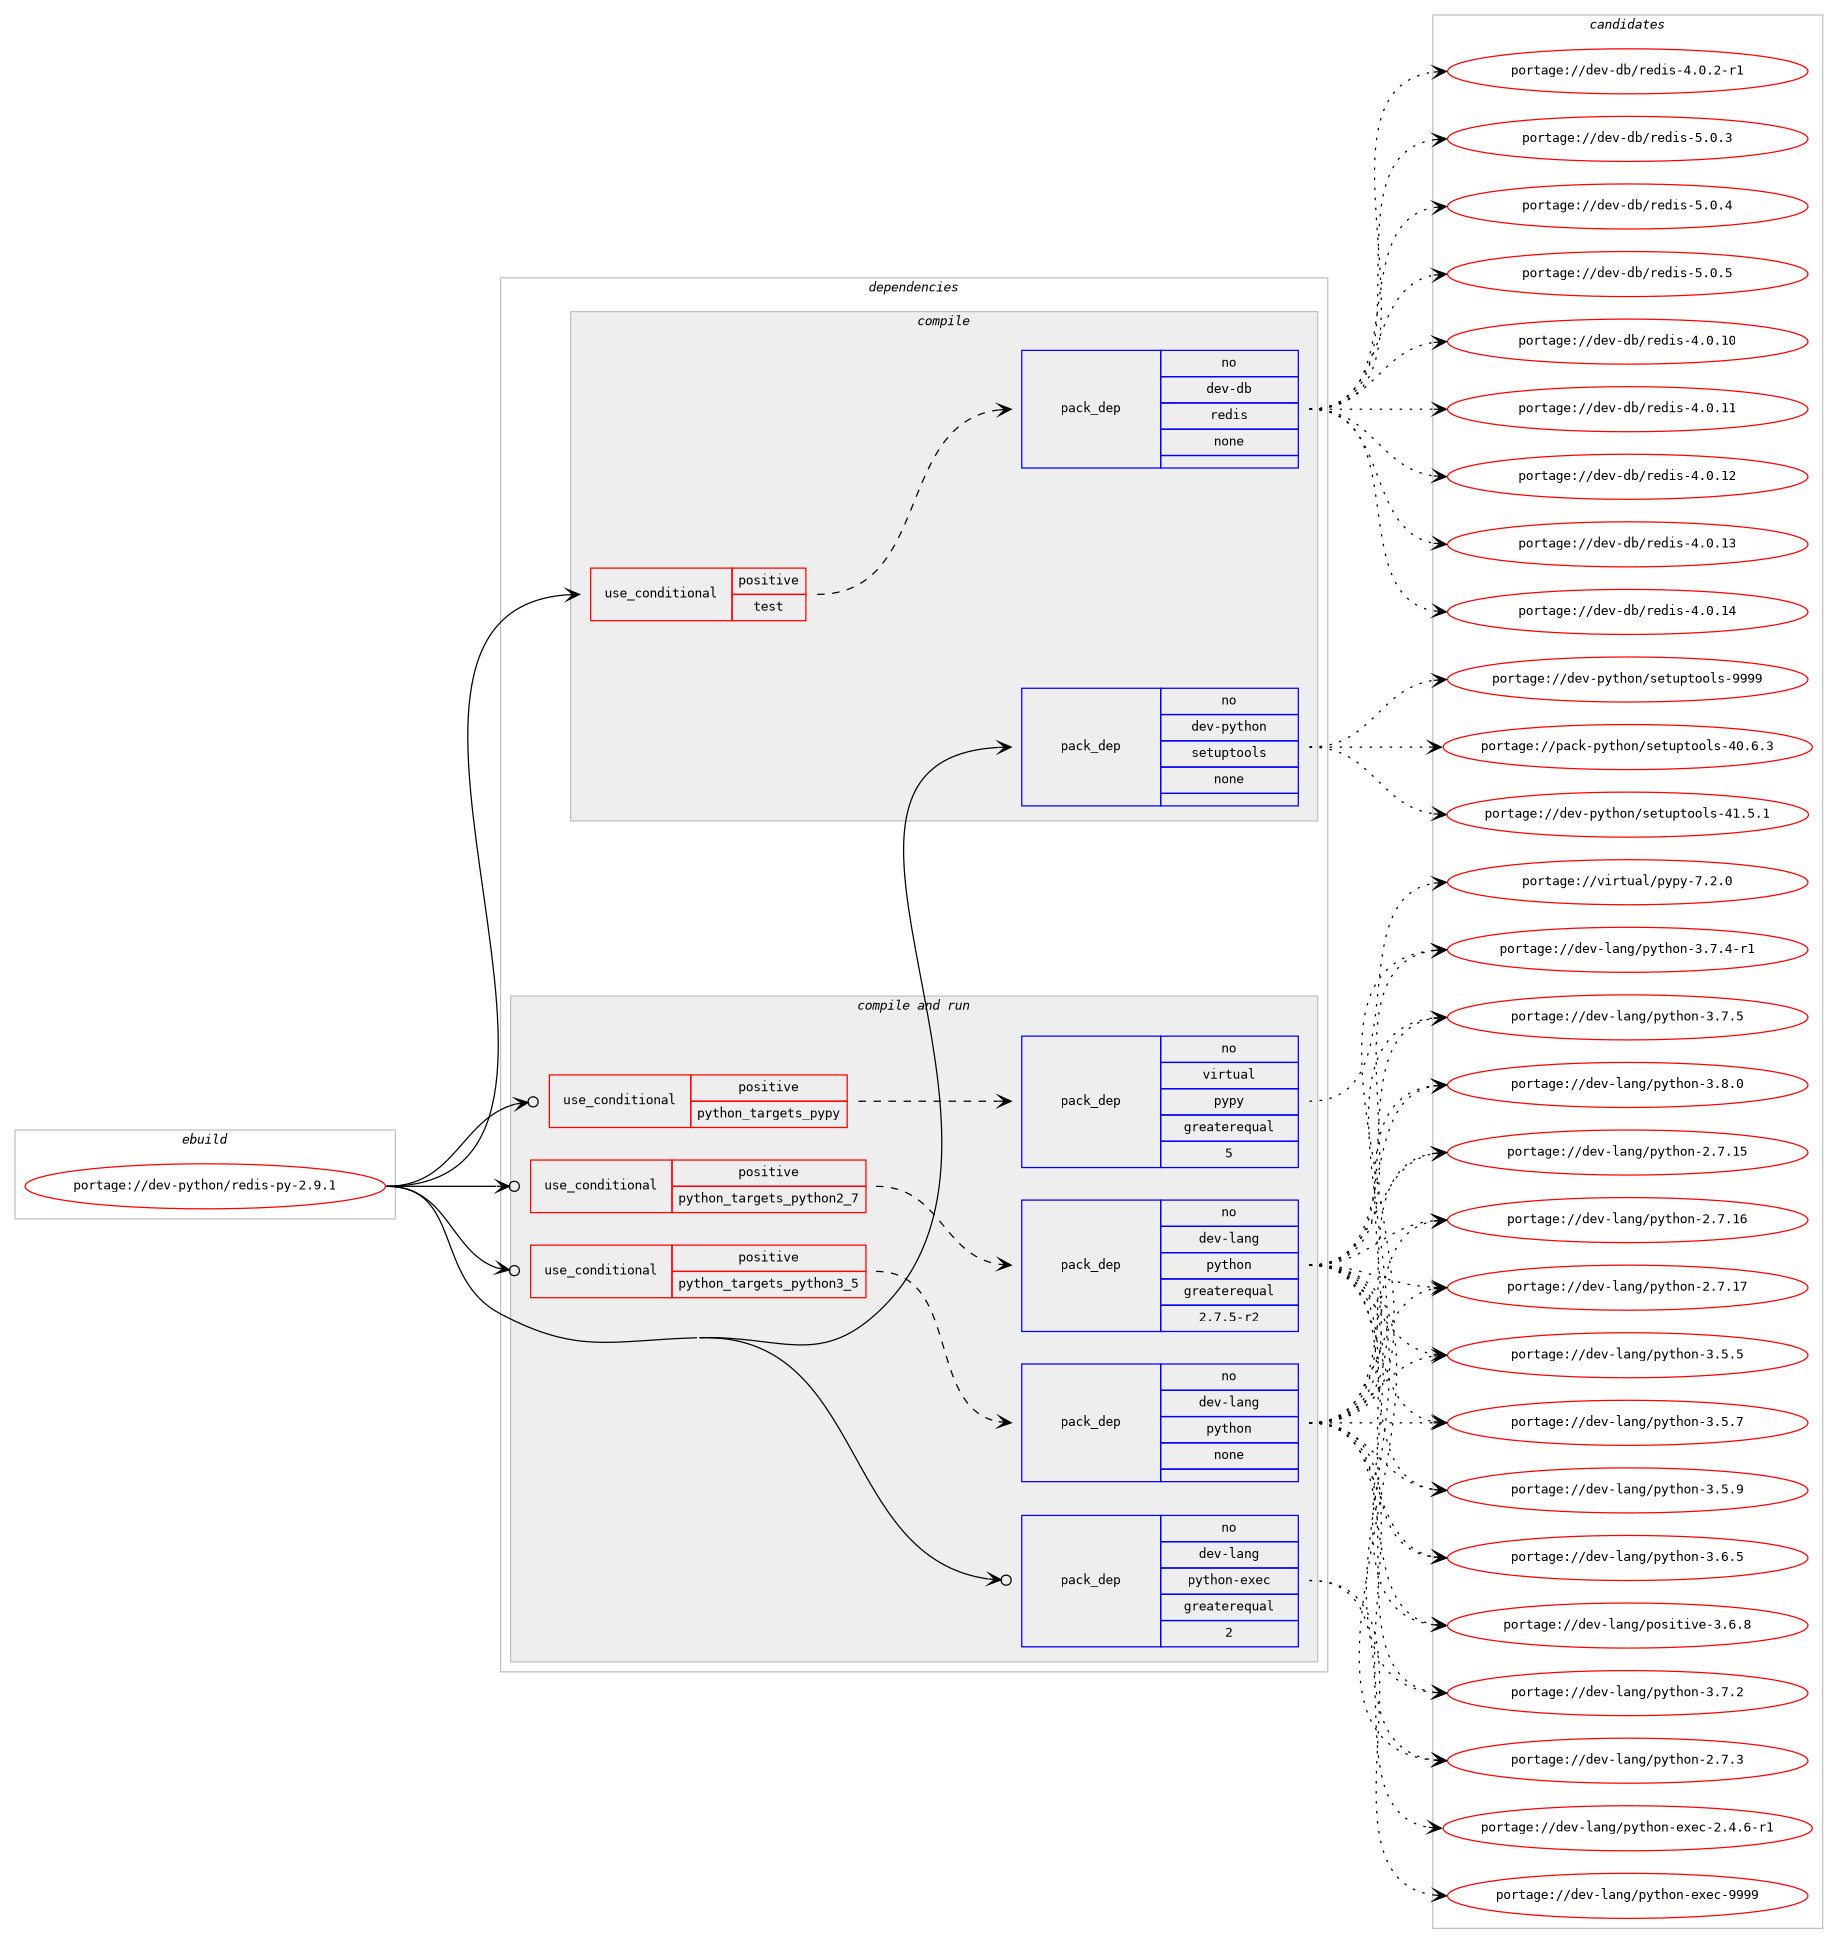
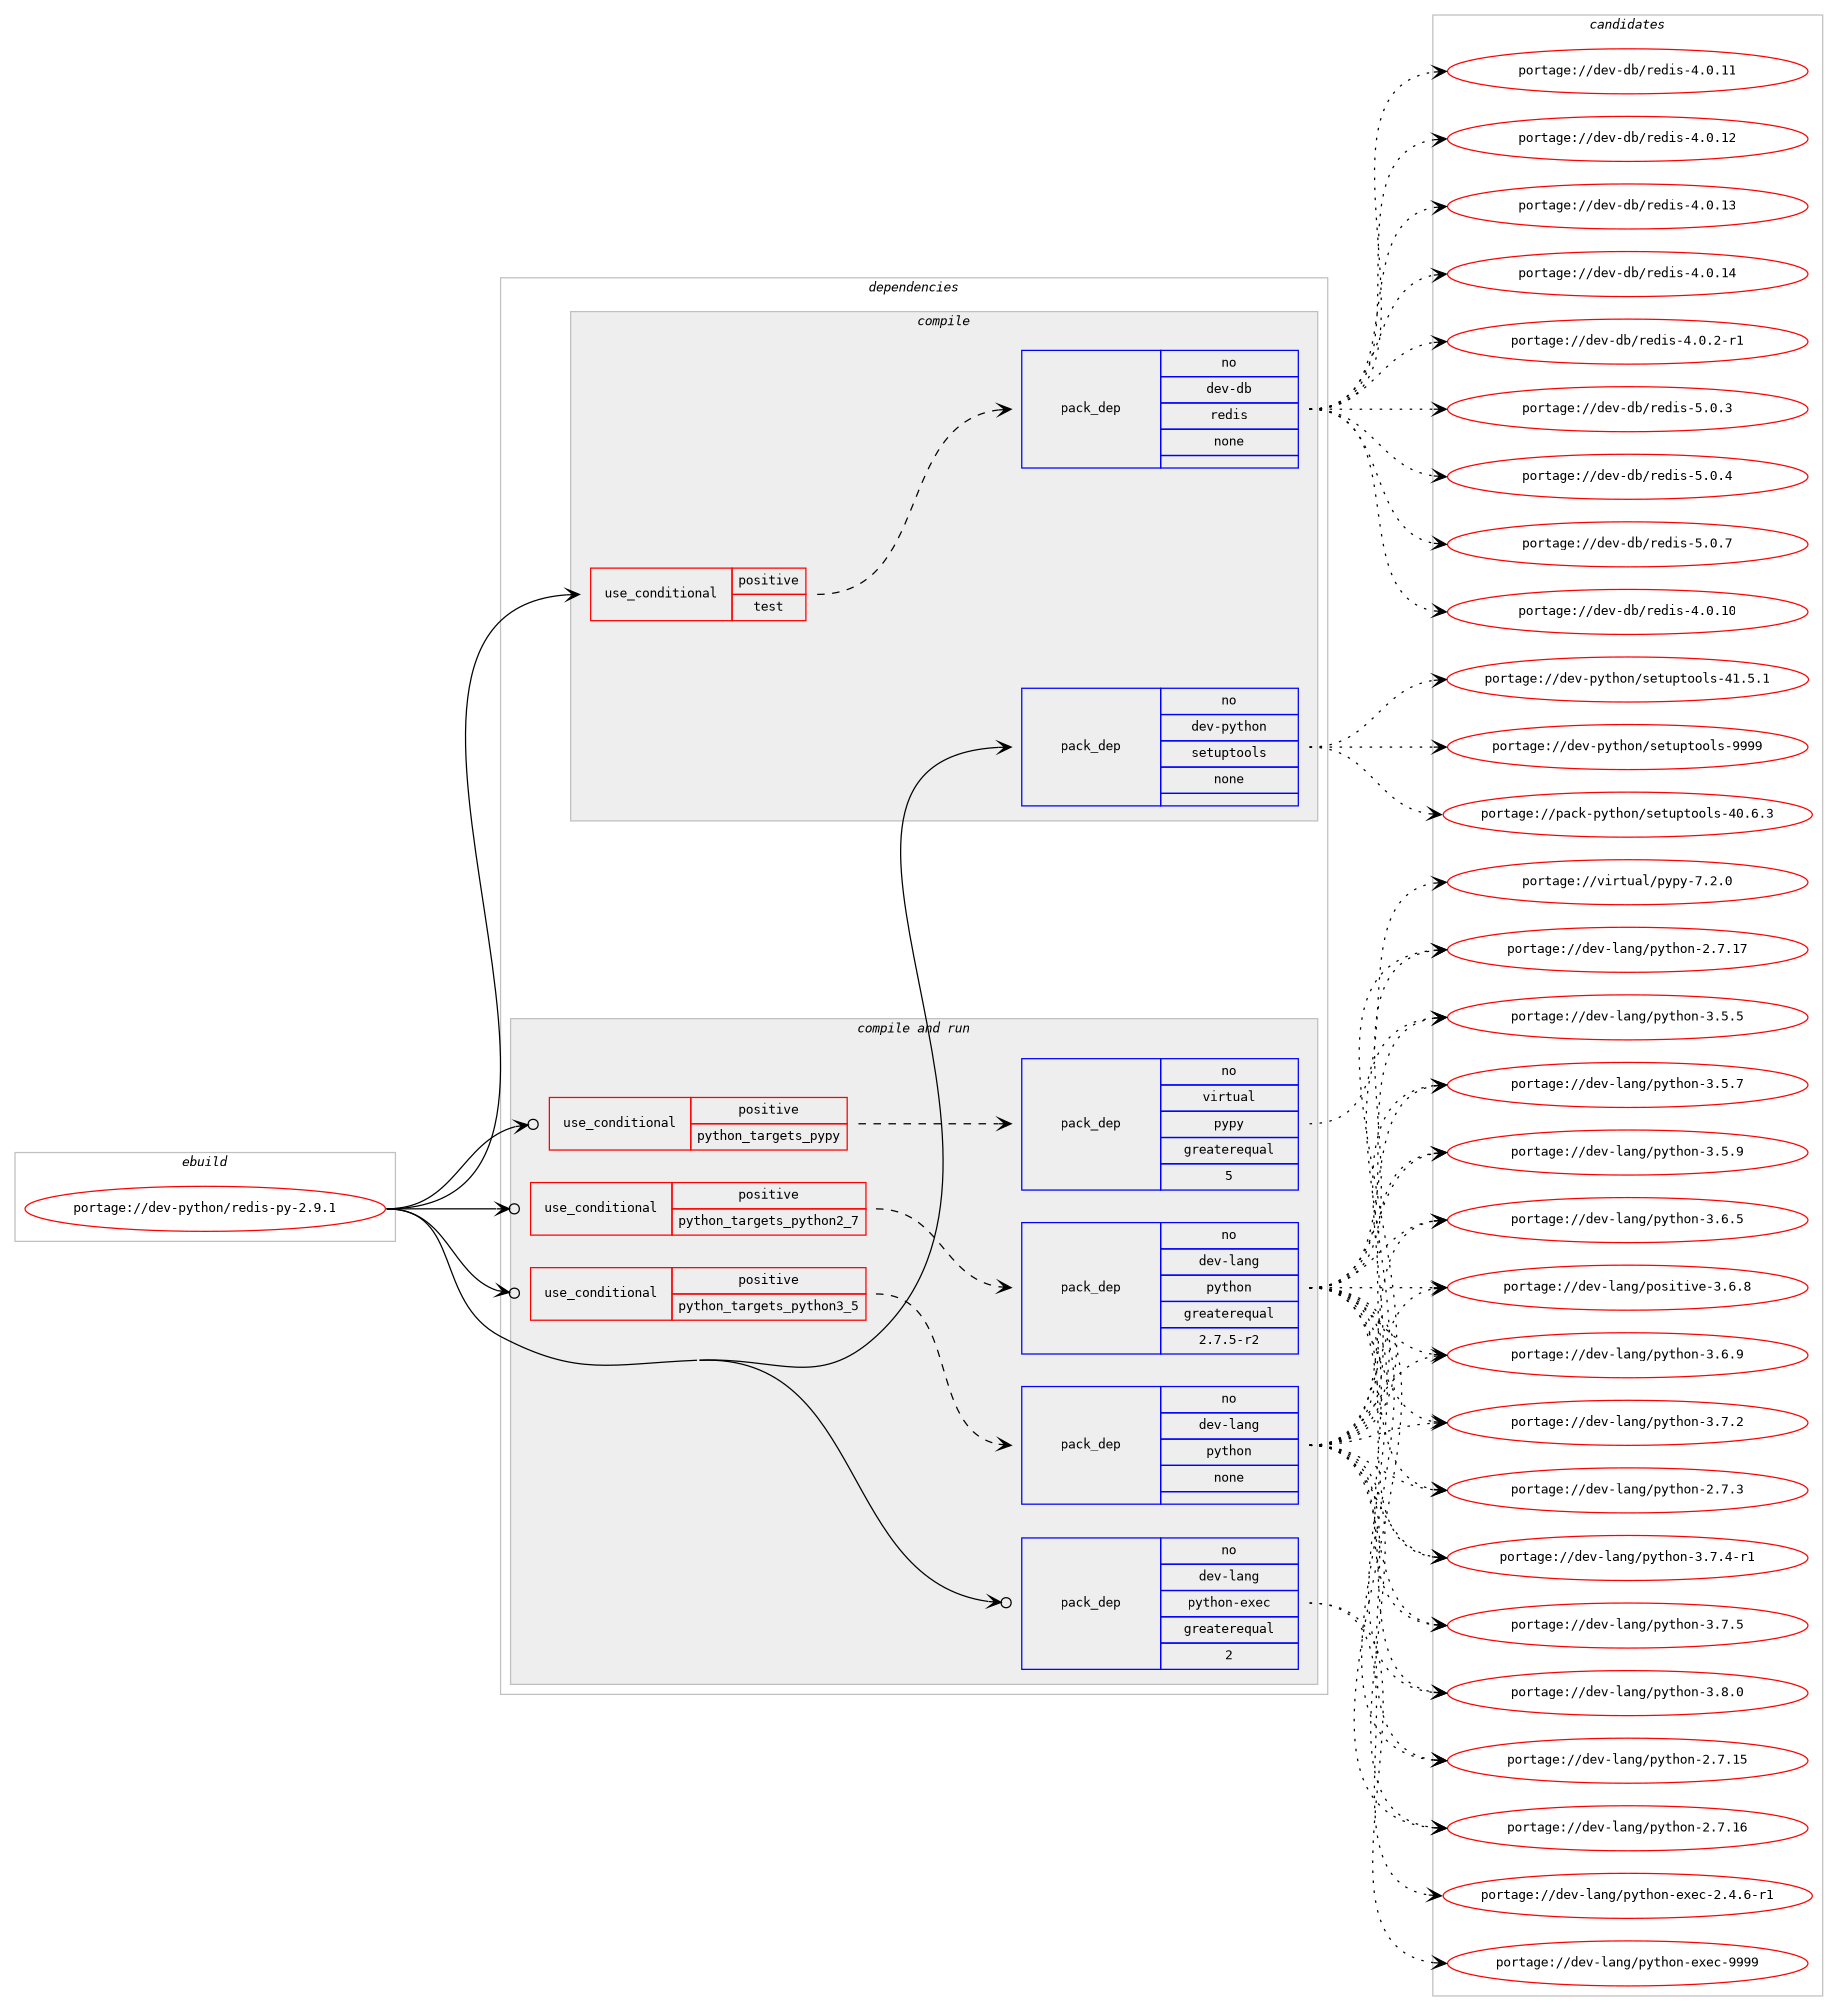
(1628, 274) -> (1628, 544)
none -> (1628, 1355)
